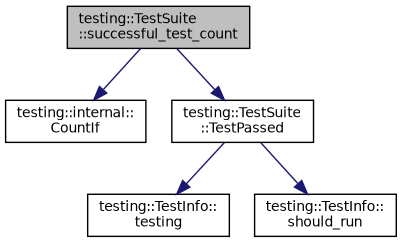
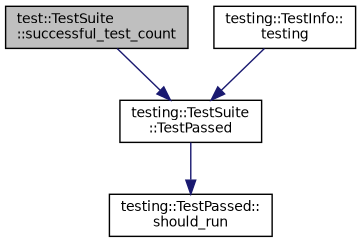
(159, 27) -> (97, 27)
(76, 121) -> none
(205, 163) -> (243, 69)
(325, 215) -> (191, 215)
